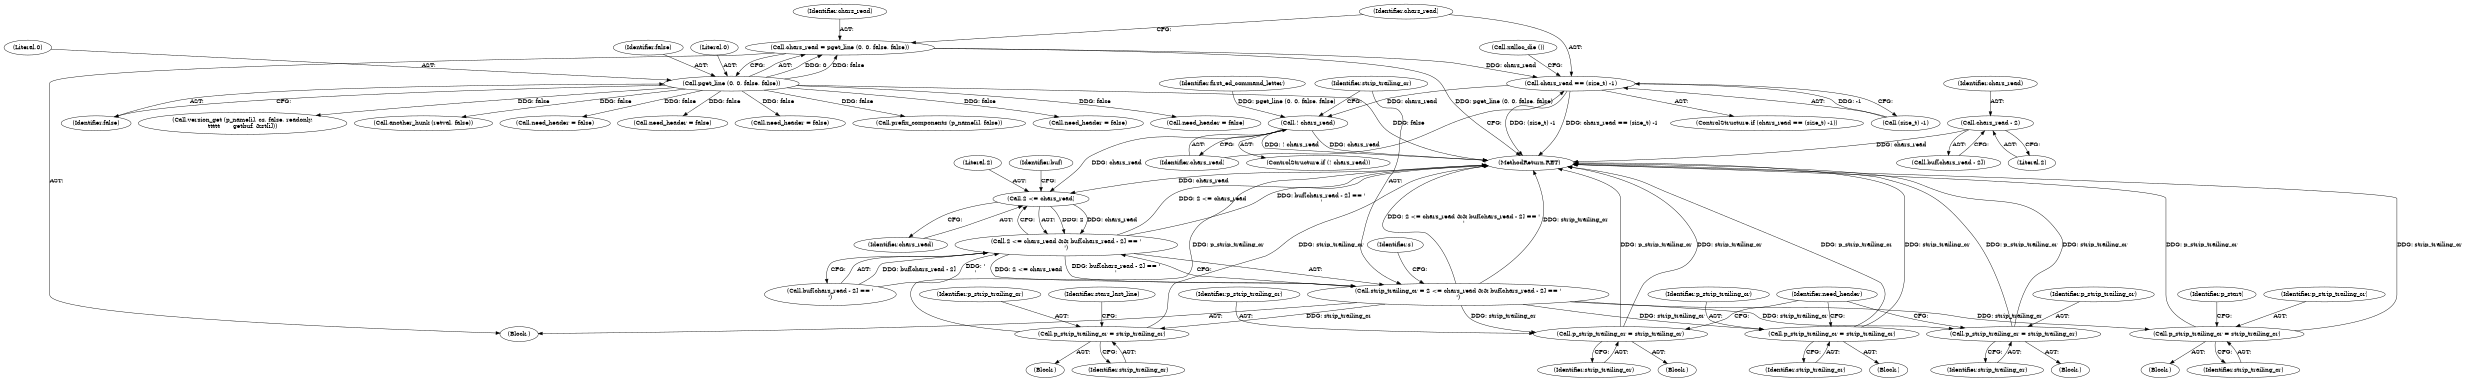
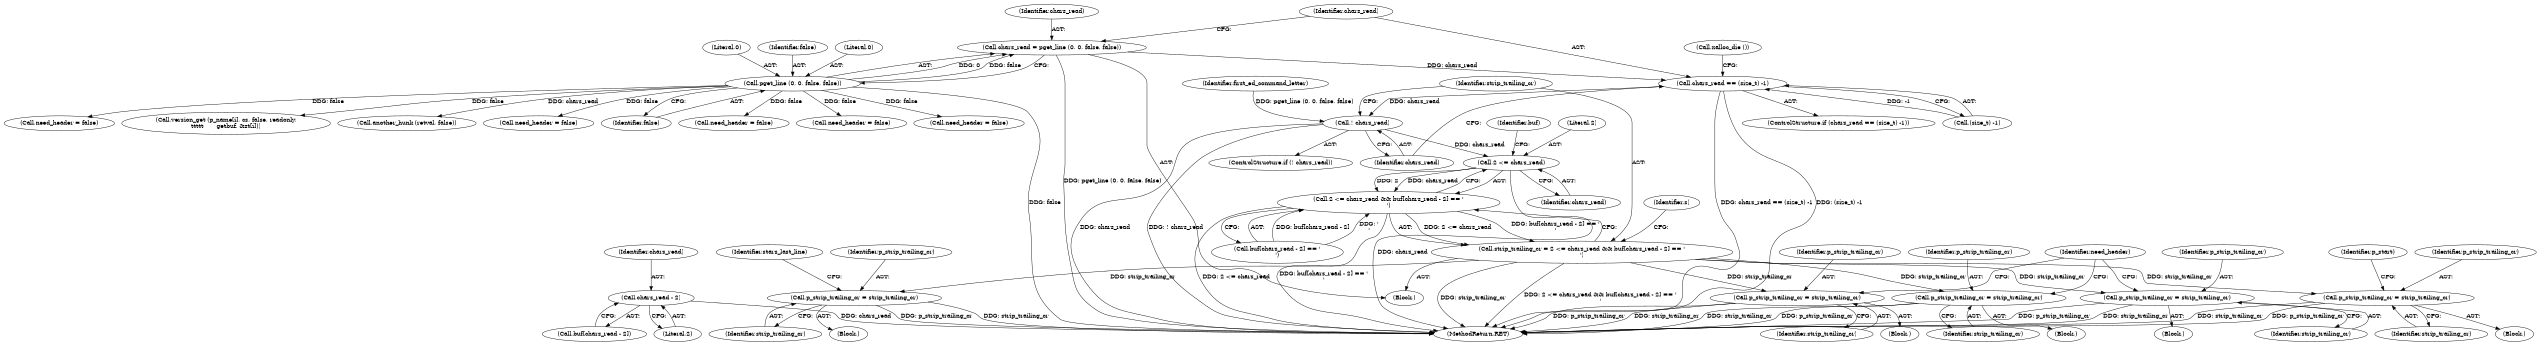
(616, 102) -> (573, 102)
(939, 123) -> none
(1281, 172) -> (1481, 237)
